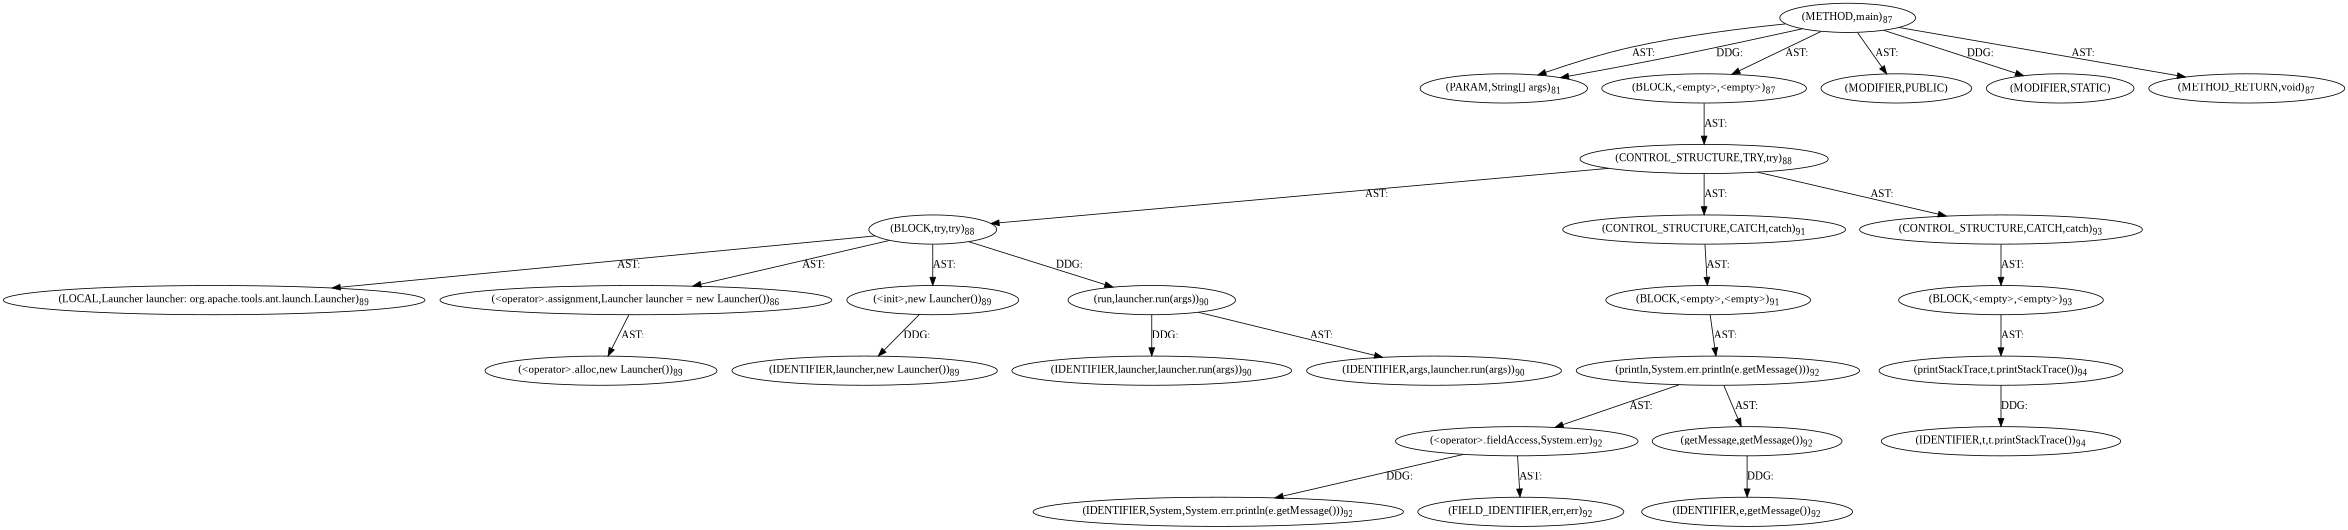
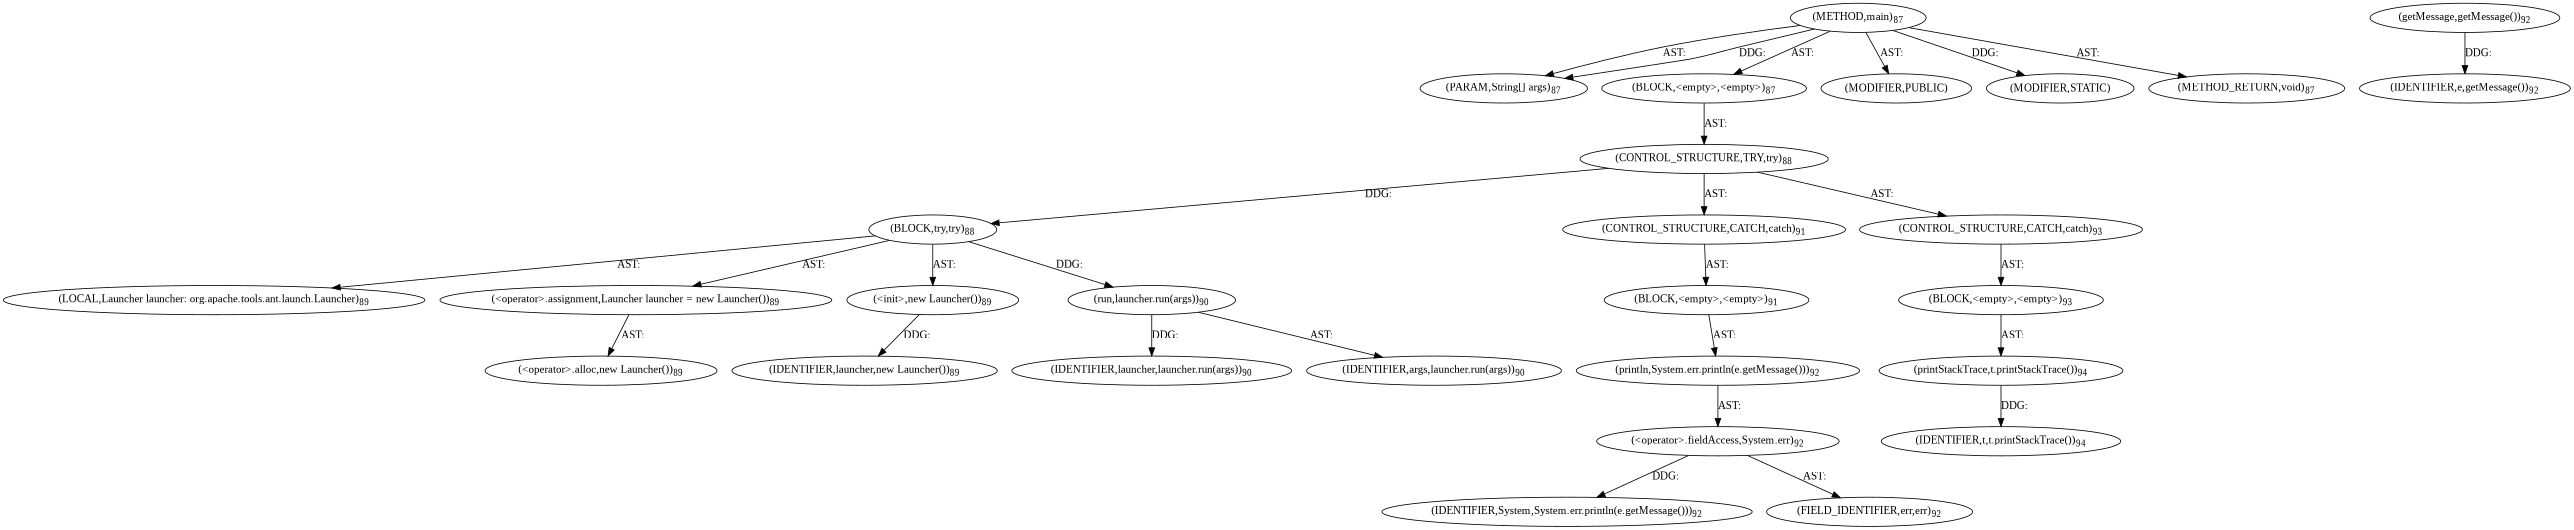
(1557, 87) -> (1557, 87)
(1378, 194) -> (1380, 194)
(775, 299) -> (775, 299)
(1731, 402) -> none
